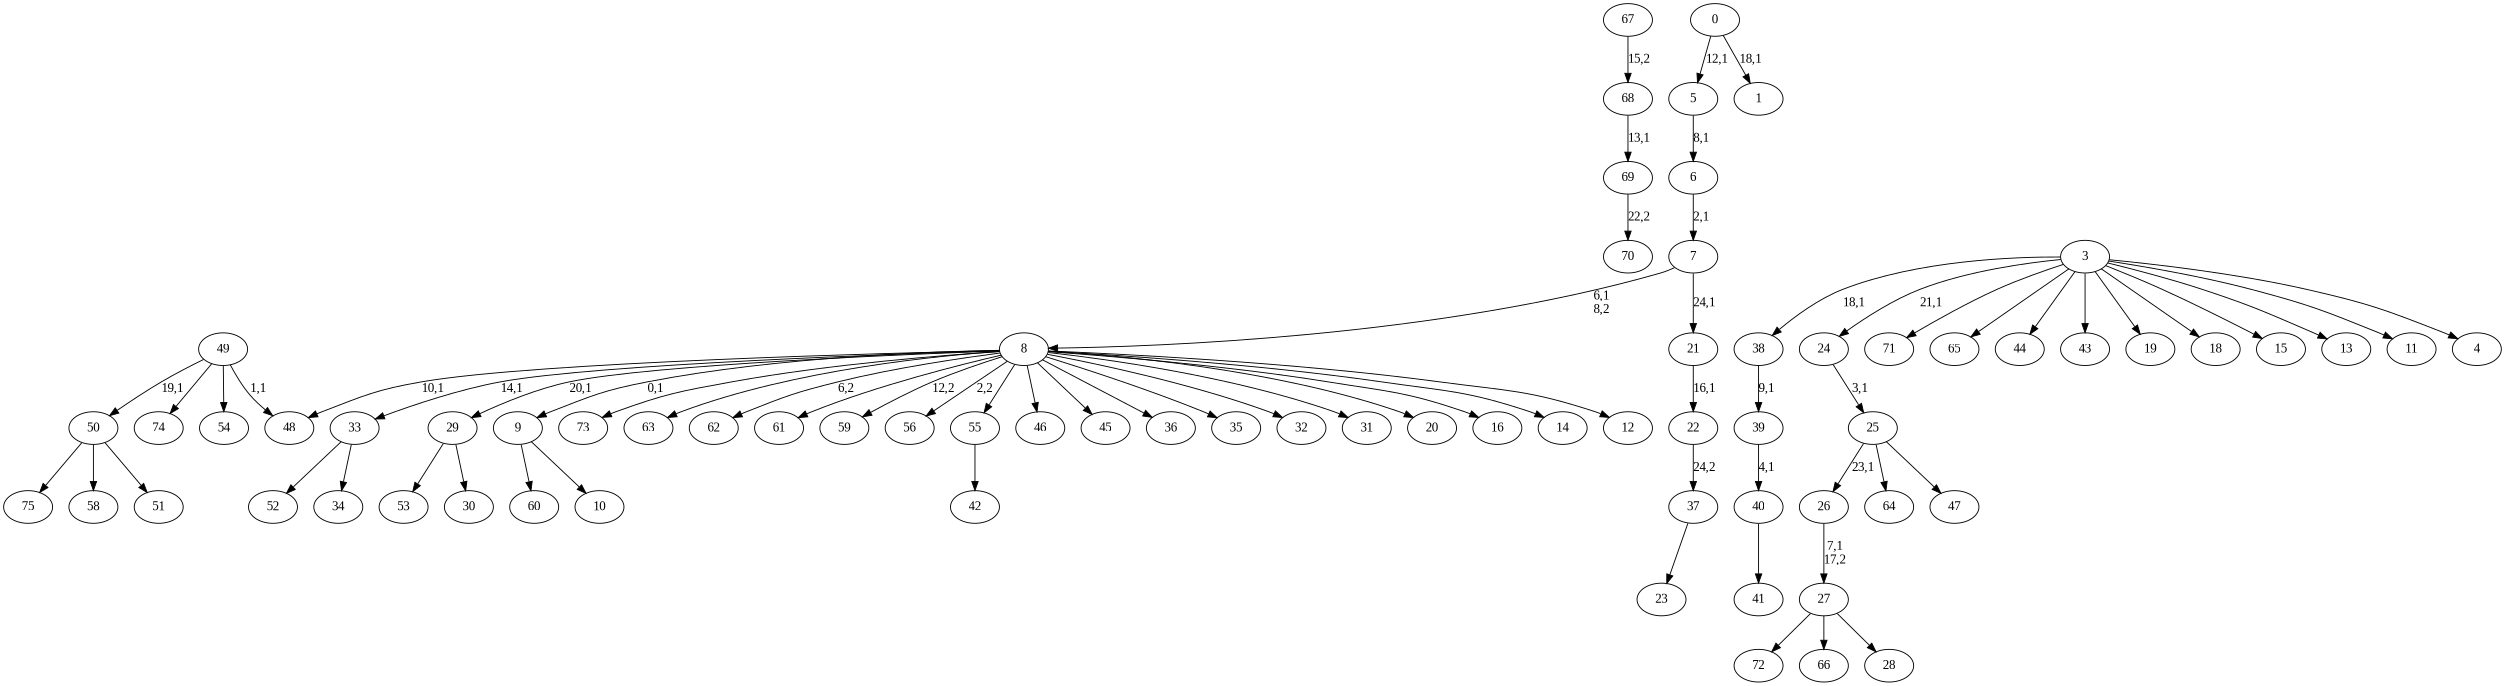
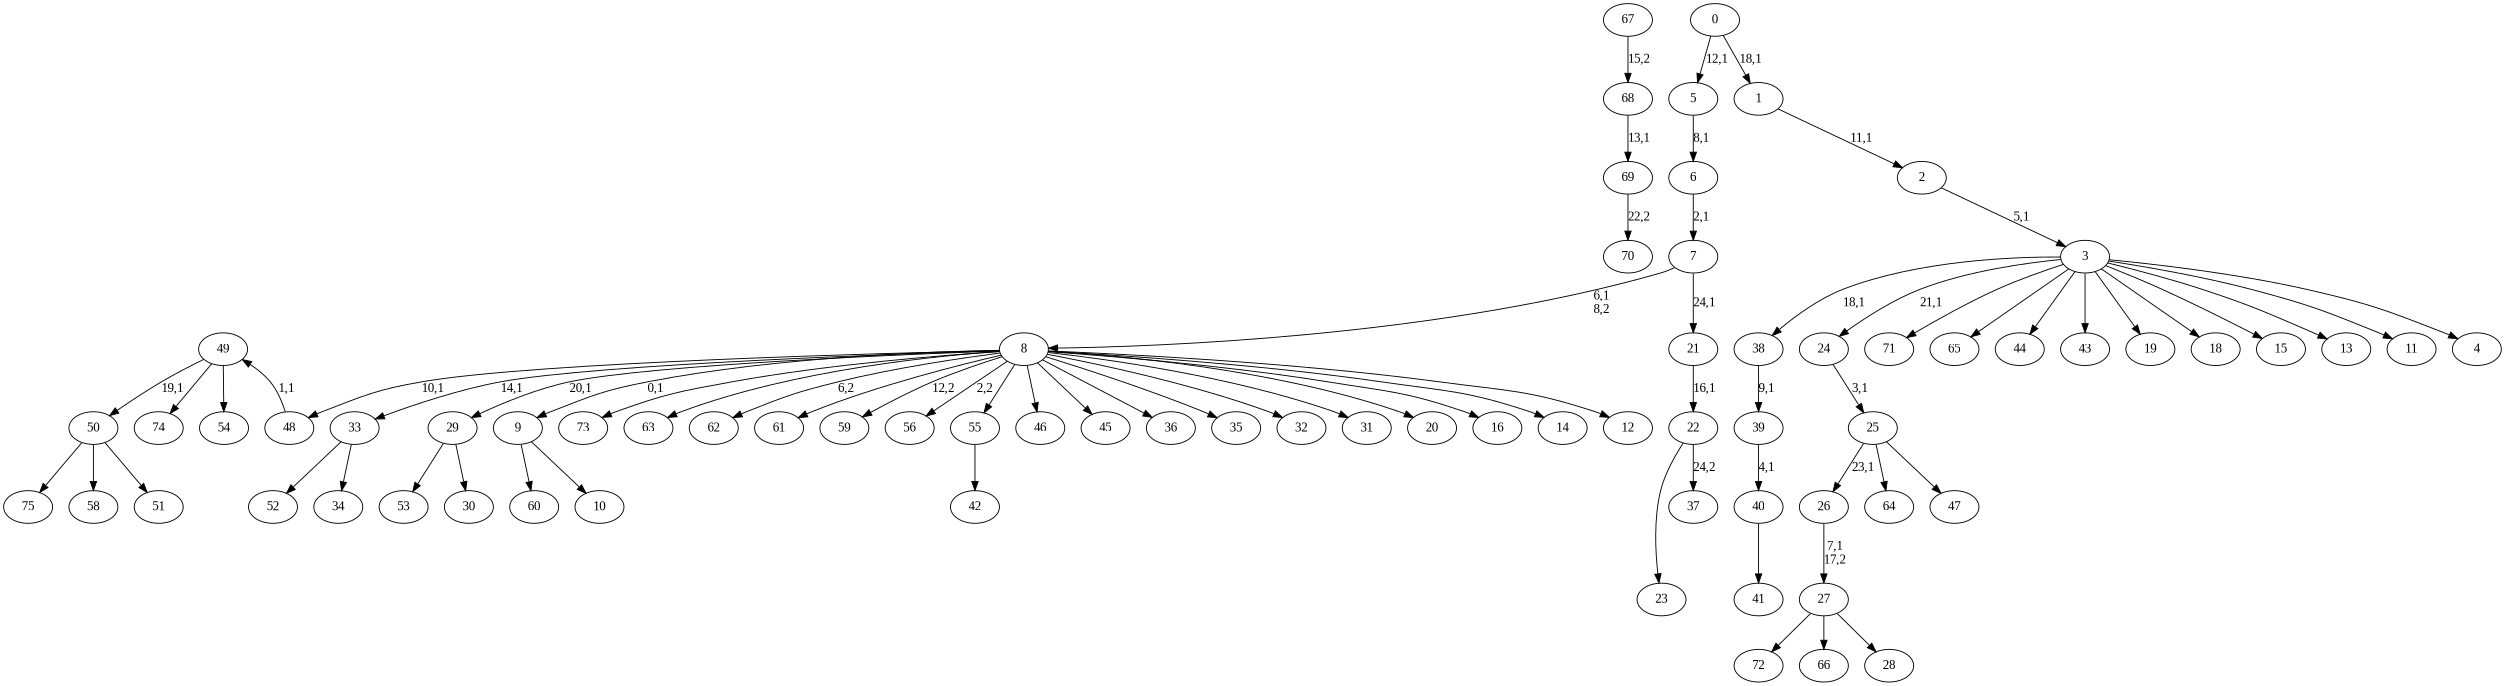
none -> (1922, 178)
(245, 389) -> (272, 385)
(1679, 549) -> (1658, 506)
